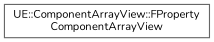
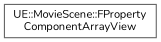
(107, 21) -> (80, 21)
